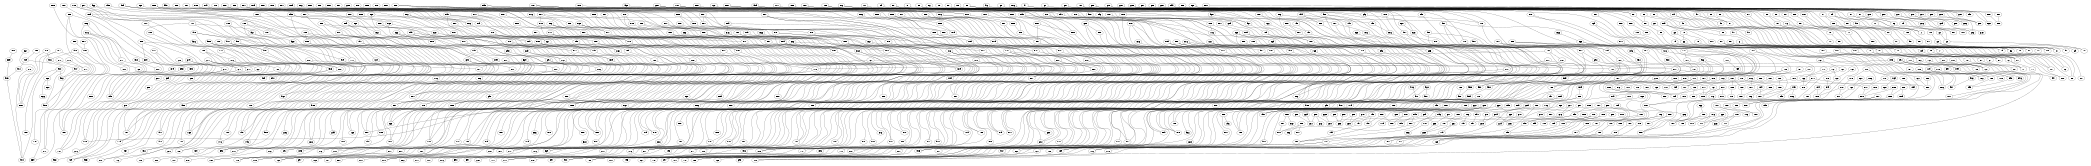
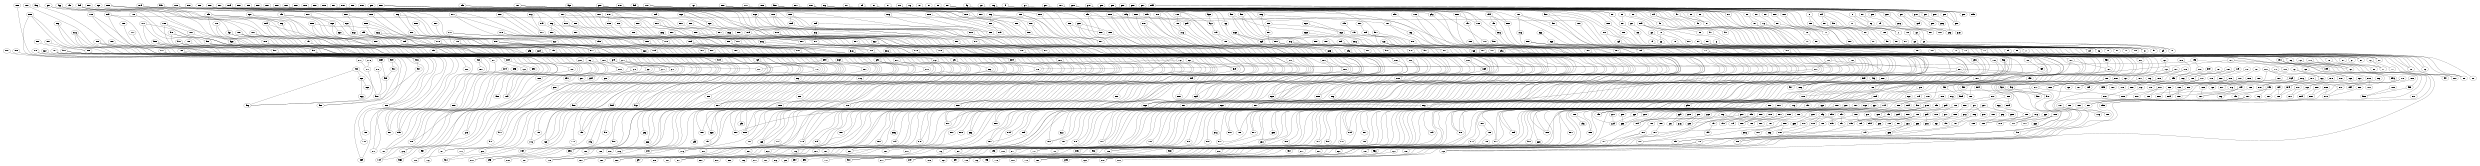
none -> (1370, 63)
